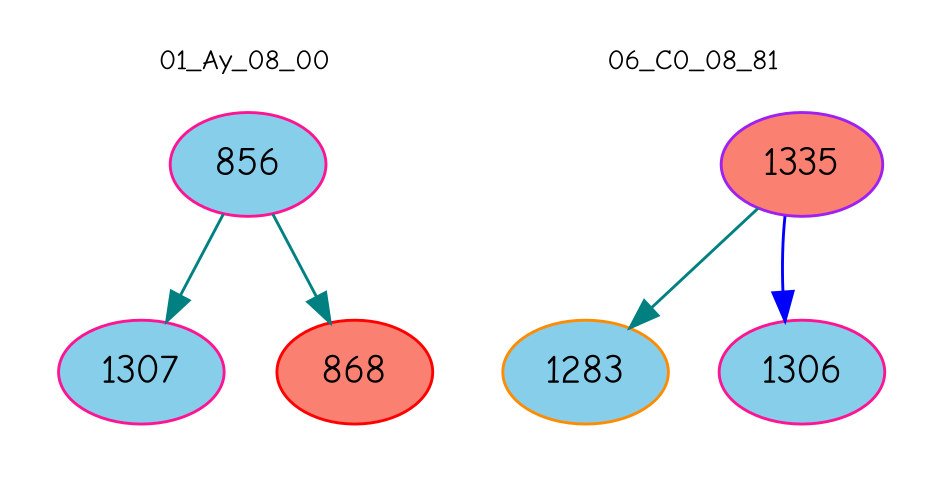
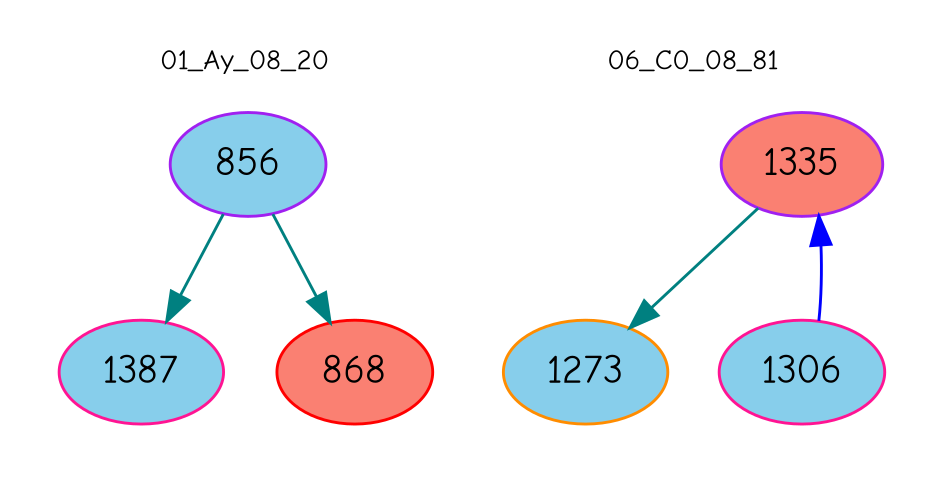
(245, 62) -> (245, 62)
(248, 164) -> (248, 164)
(783, 254) -> (821, 283)
(141, 372) -> (141, 372)
(586, 372) -> (586, 372)
